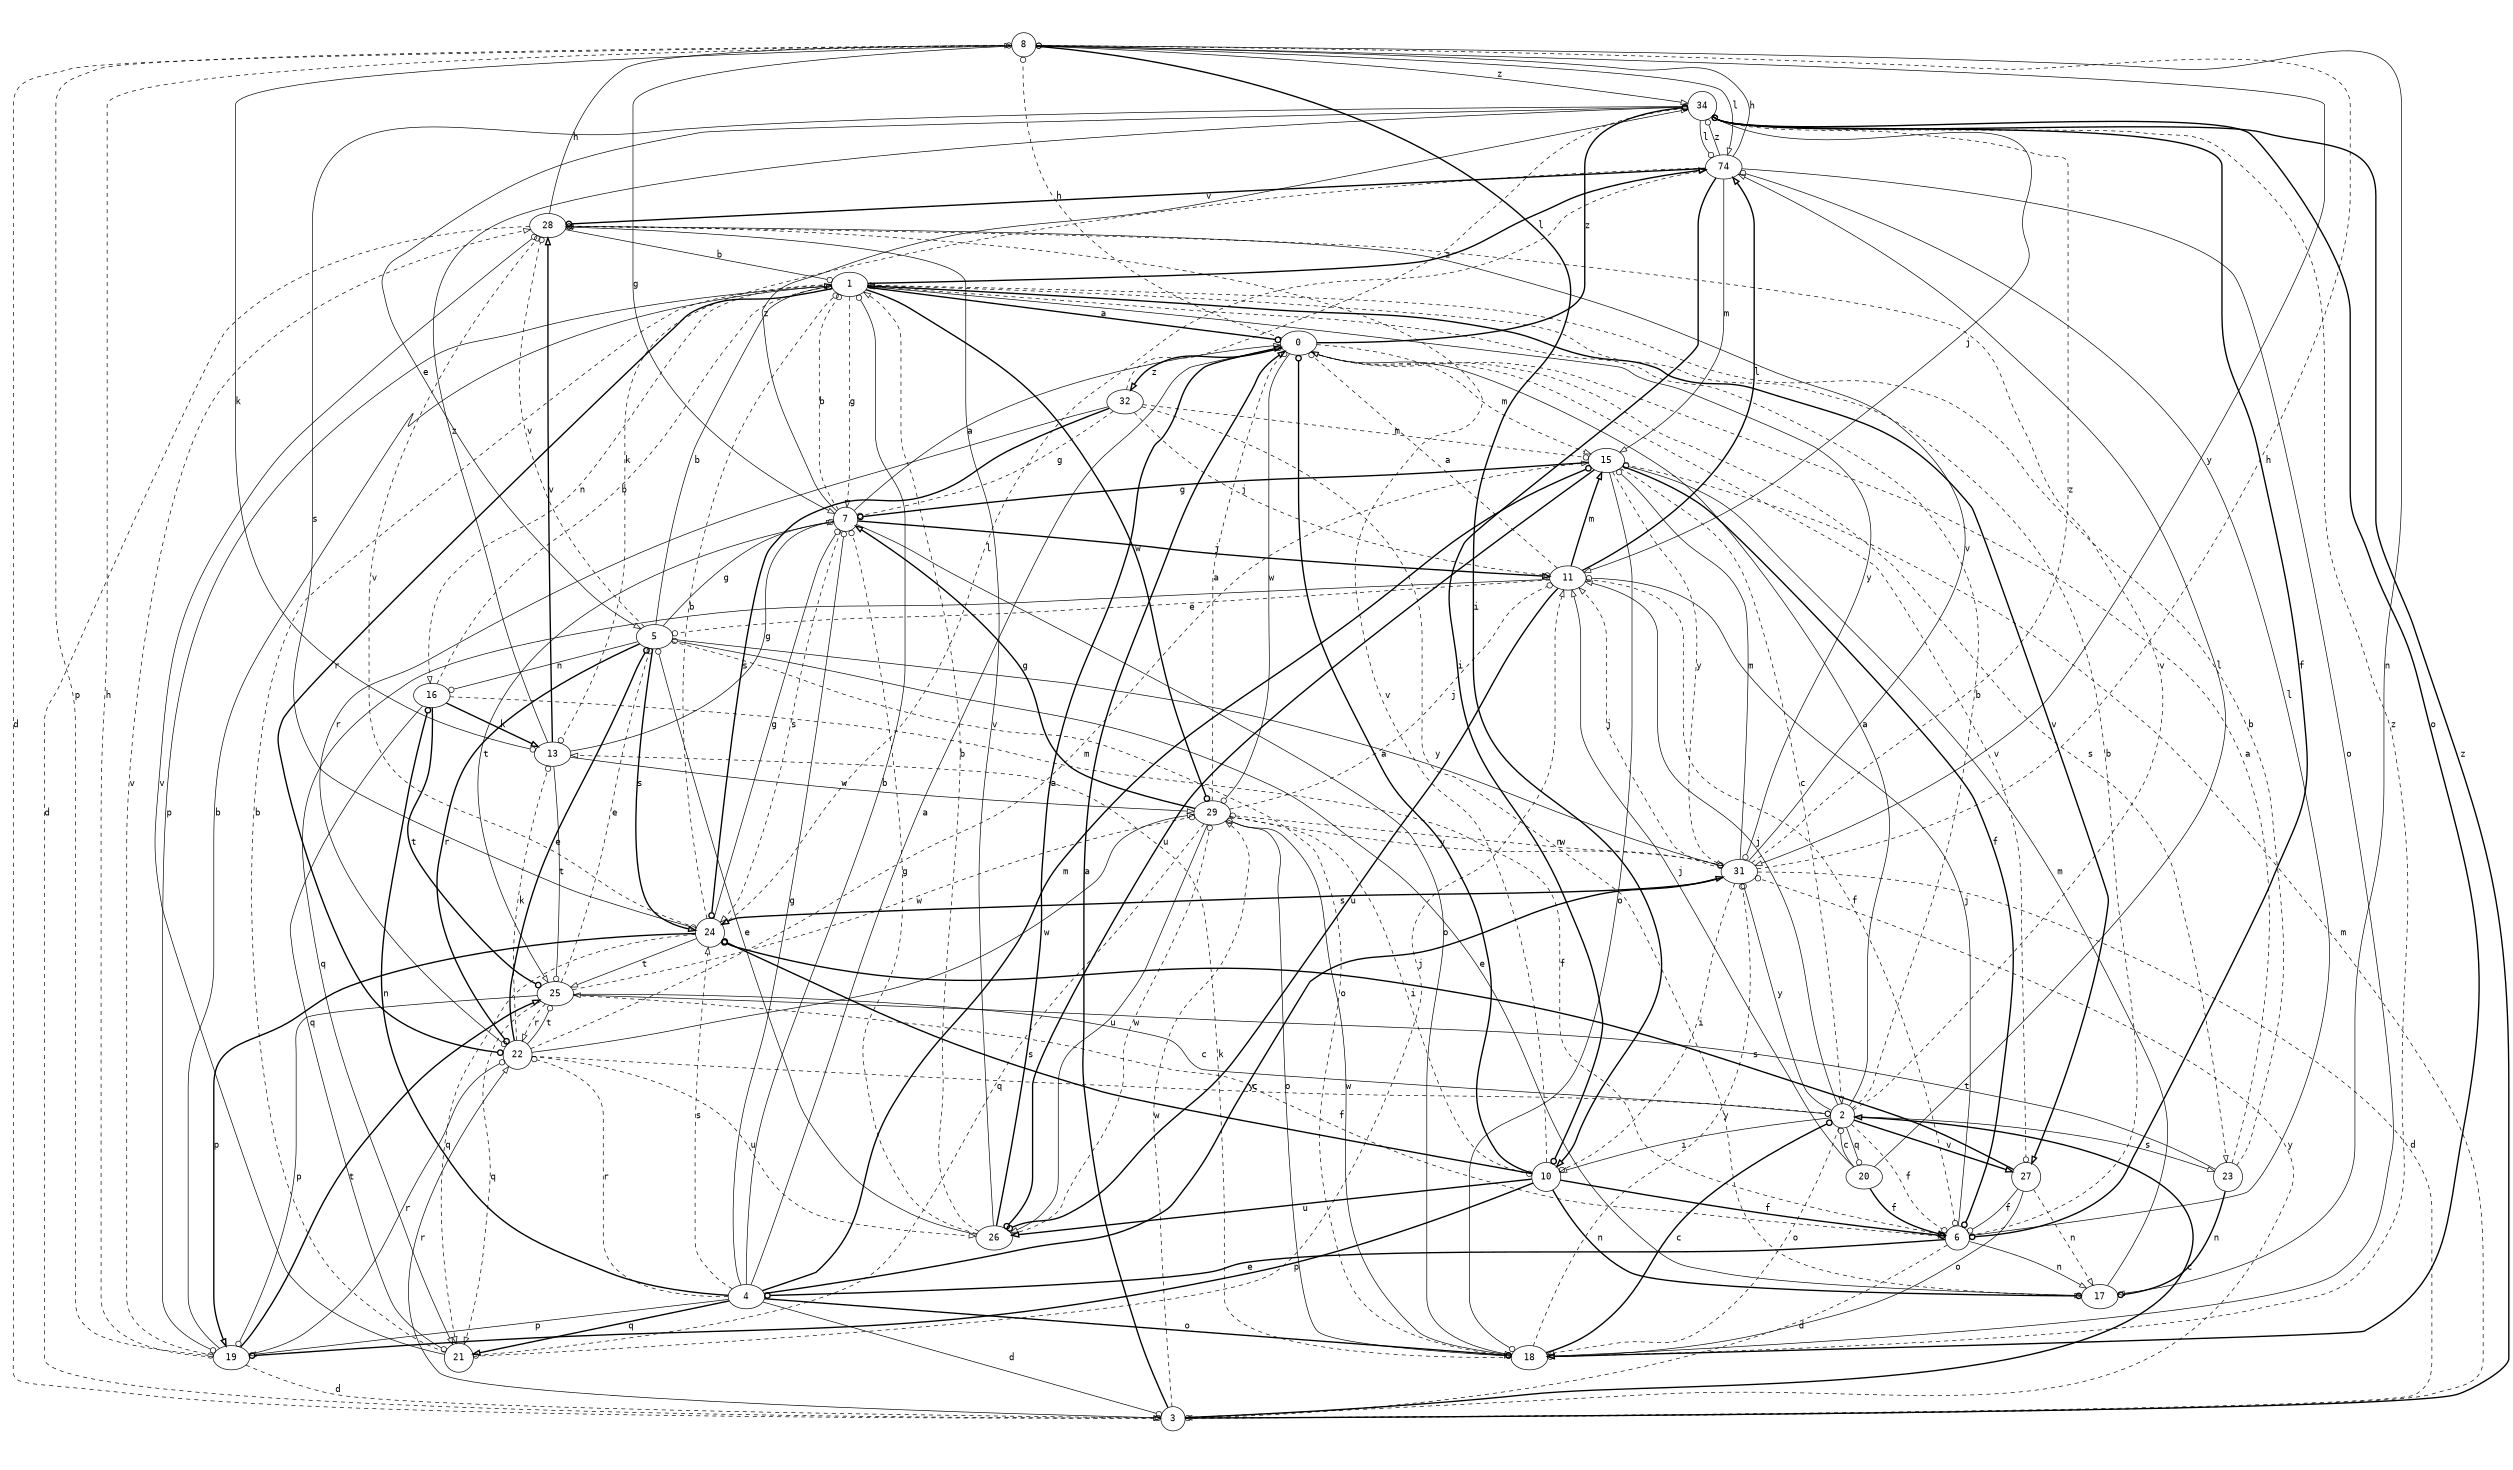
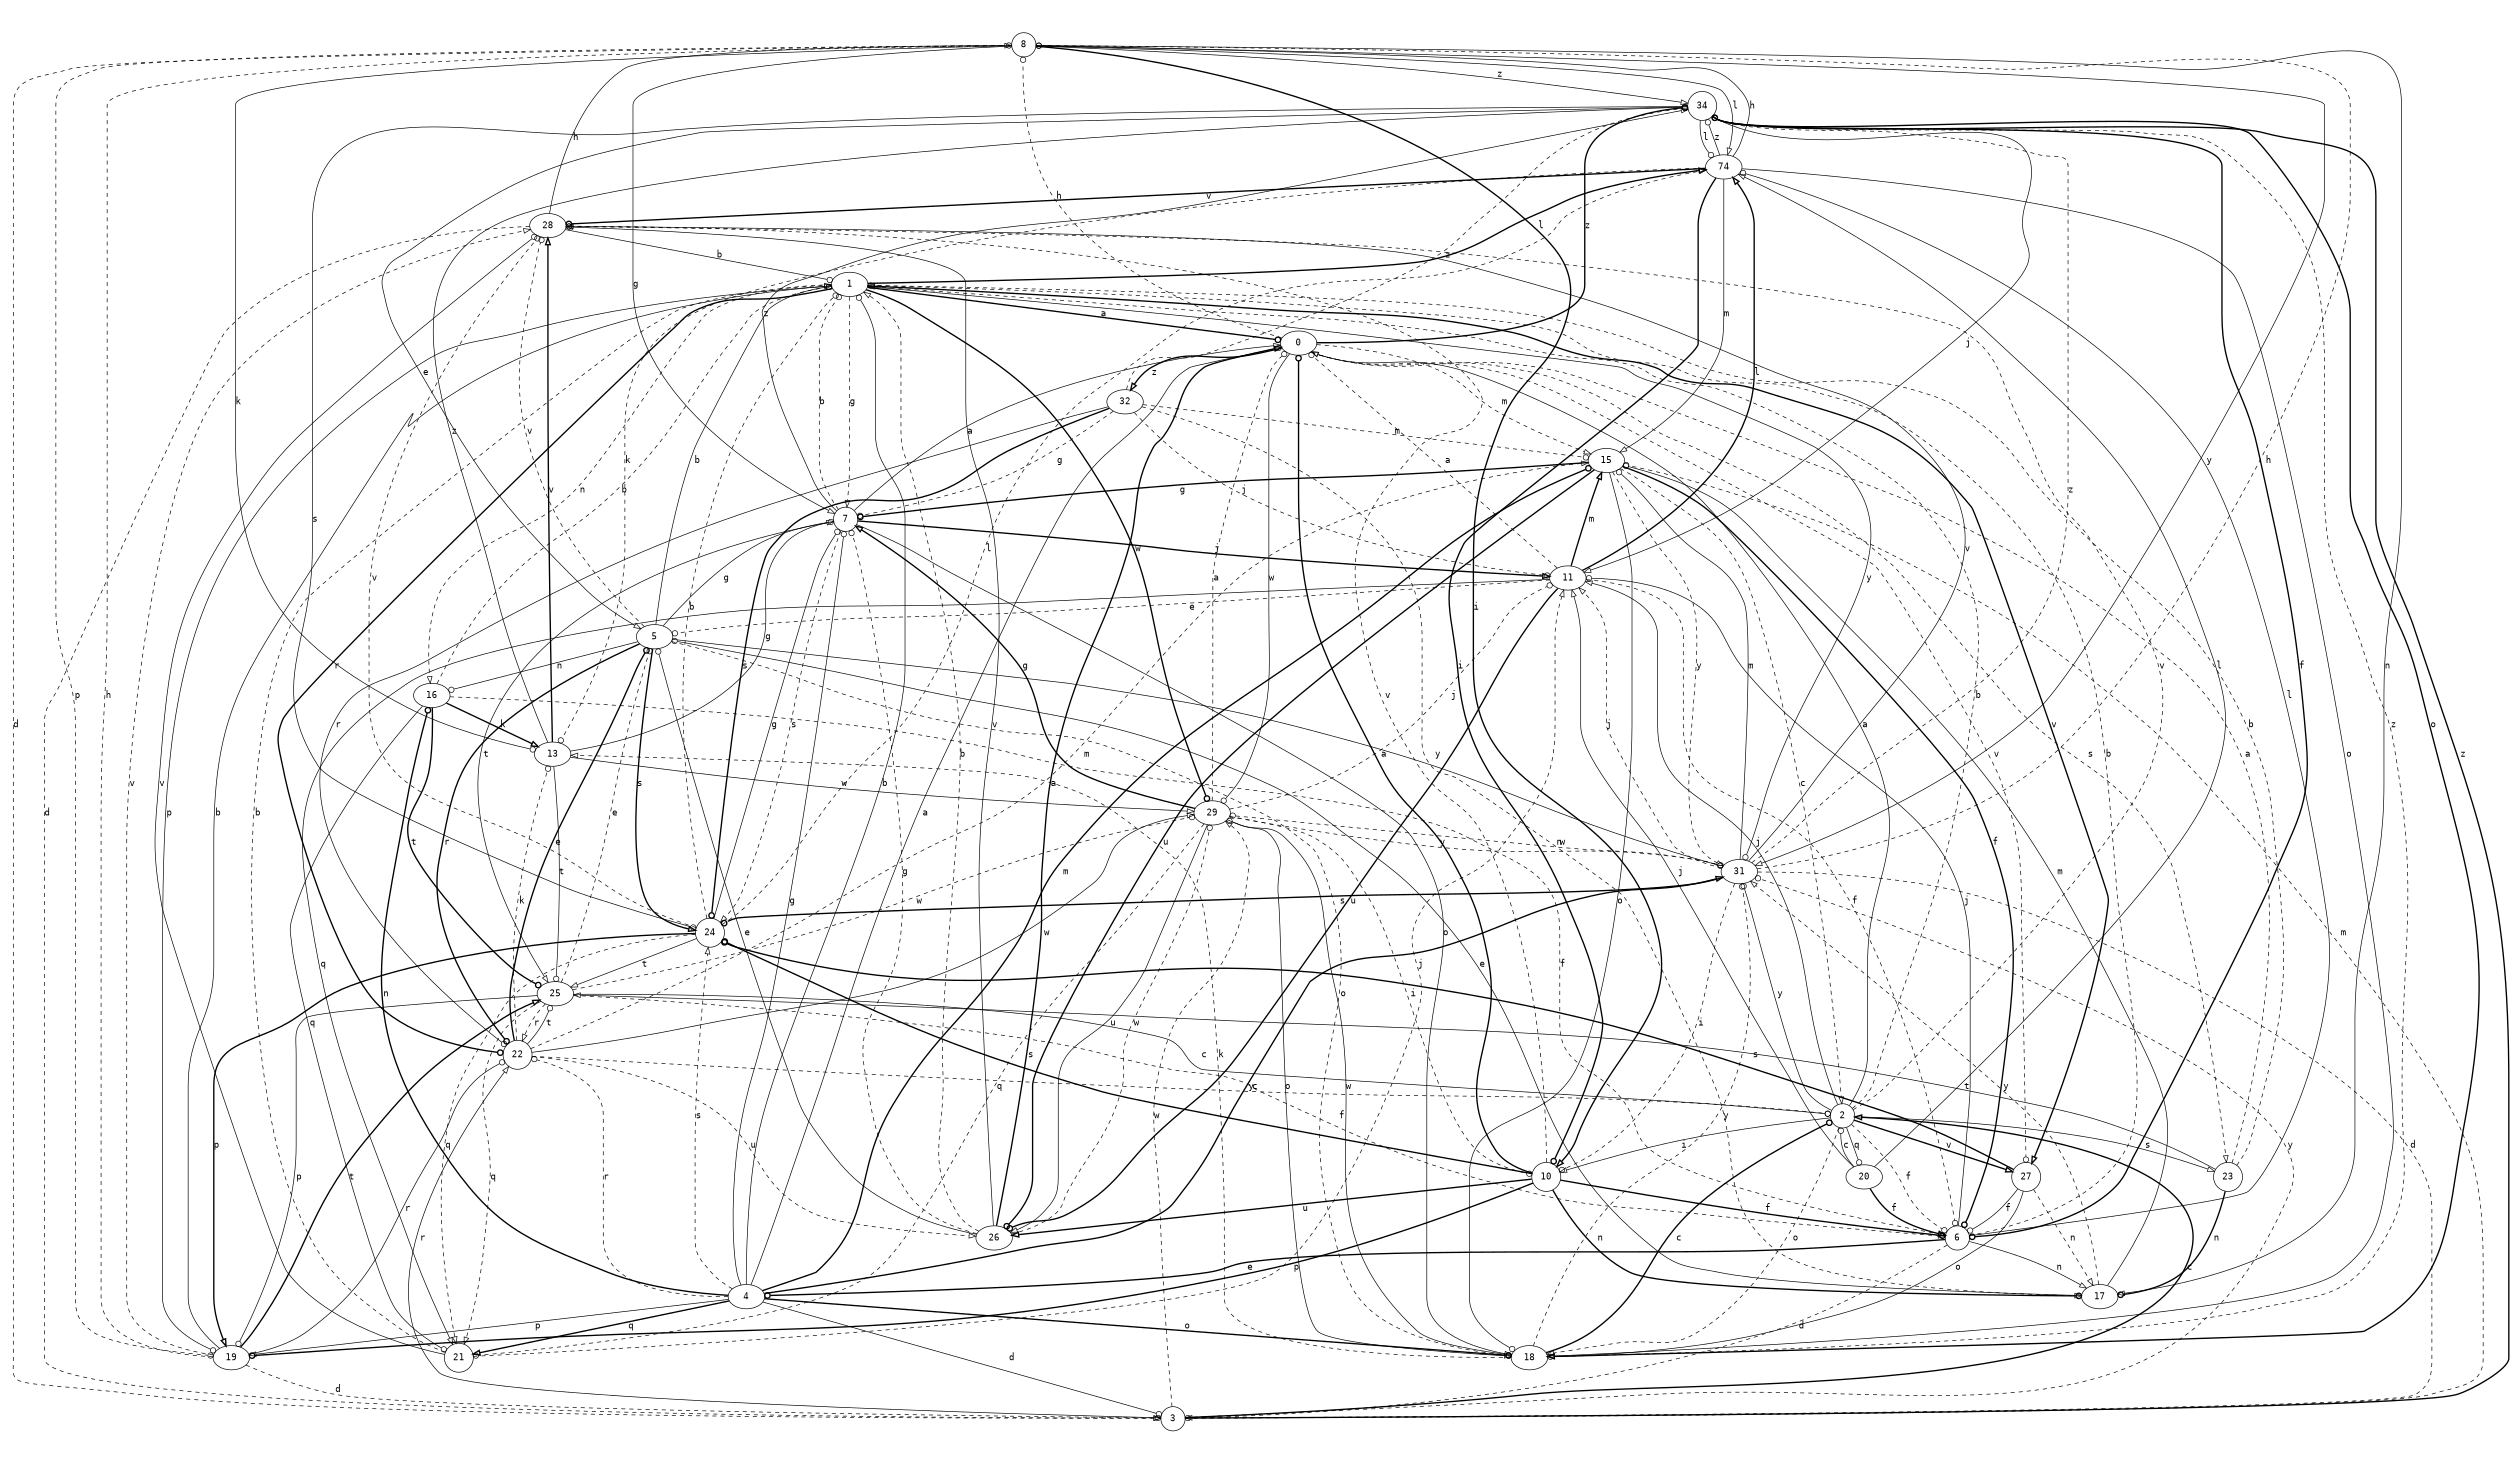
(1085, 866) -> none
(1226, 900) -> (1226, 900)
none -> (1966, 1058)
